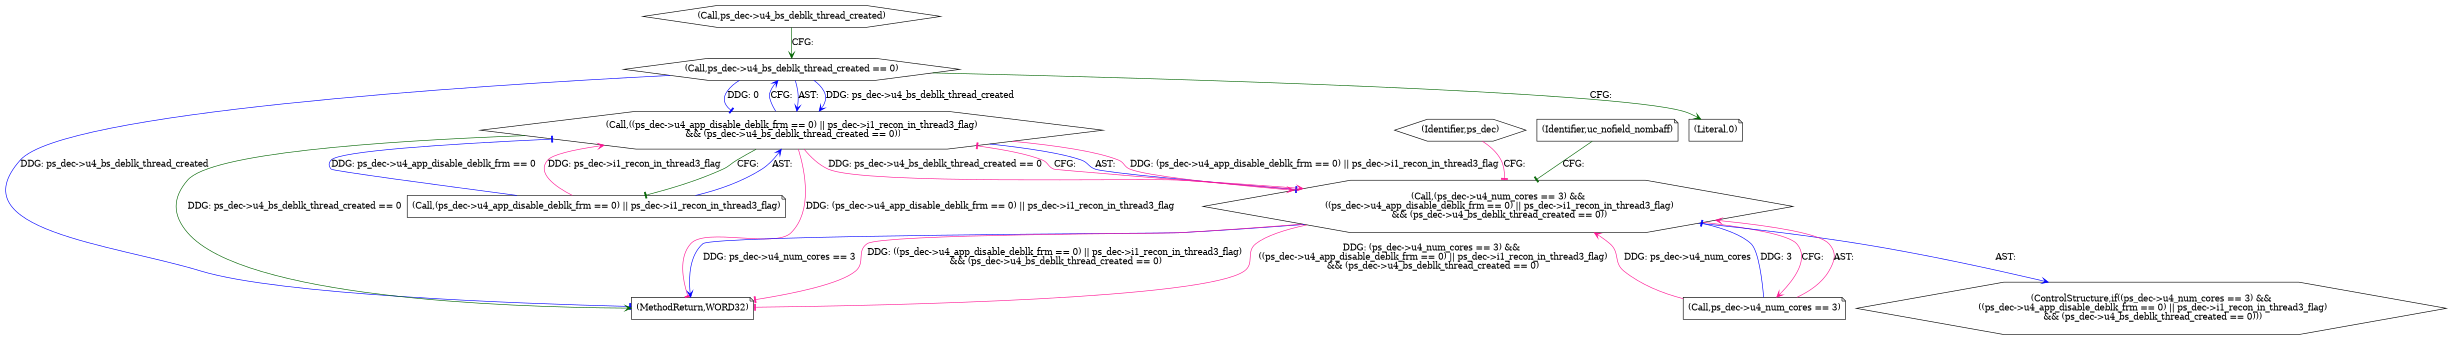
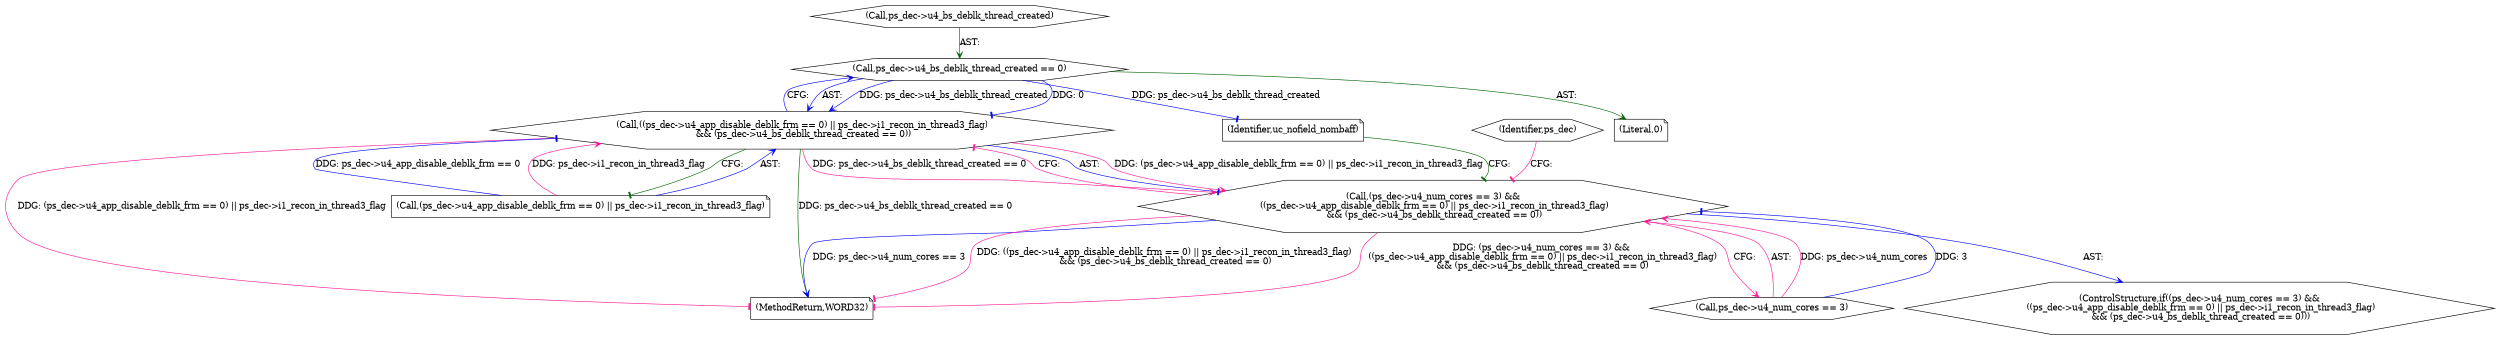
(804, 43) -> (971, 43)
(1602, 96) -> (1568, 96)
(14, 170) -> (1129, 99)
(1764, 308) -> (1772, 308)
